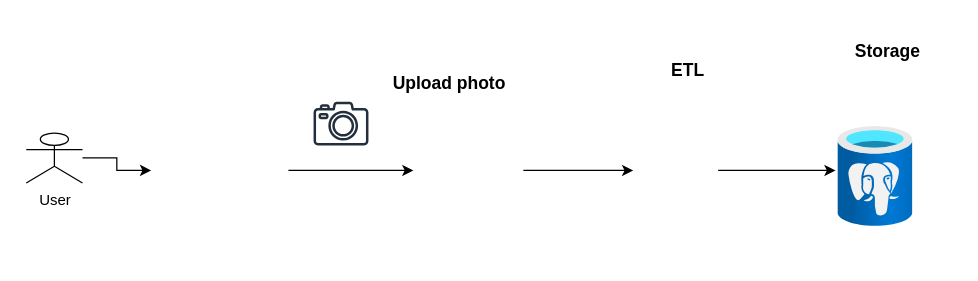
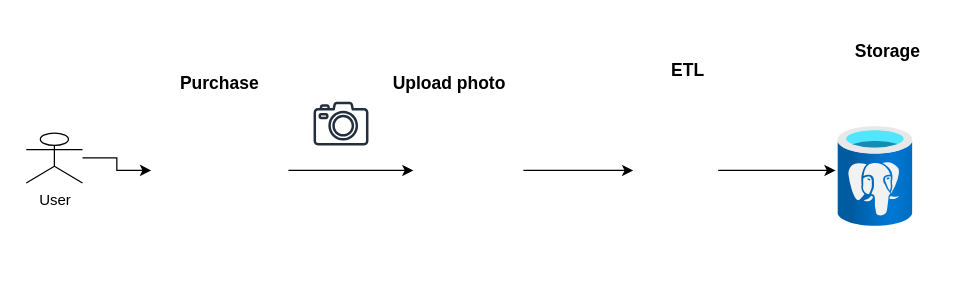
none -> (219, 83)
